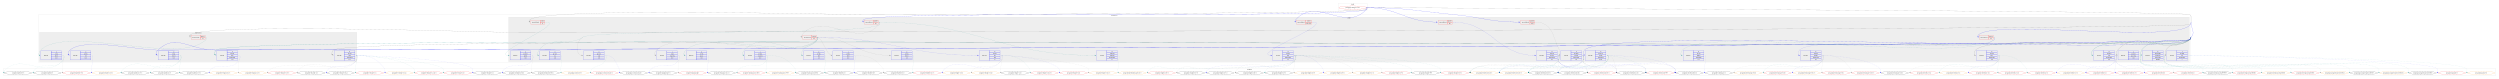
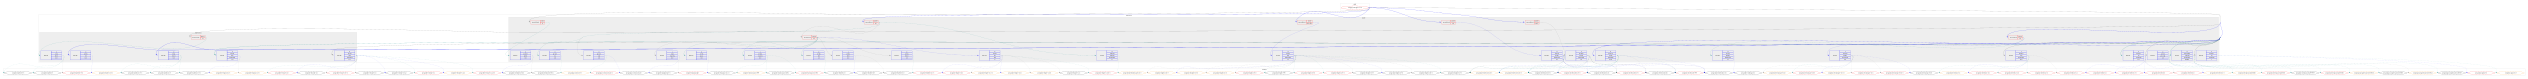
none -> (1572, 73)
